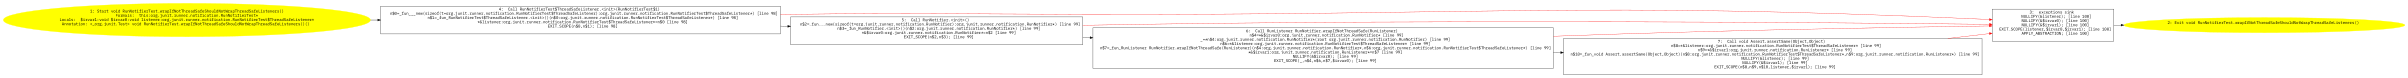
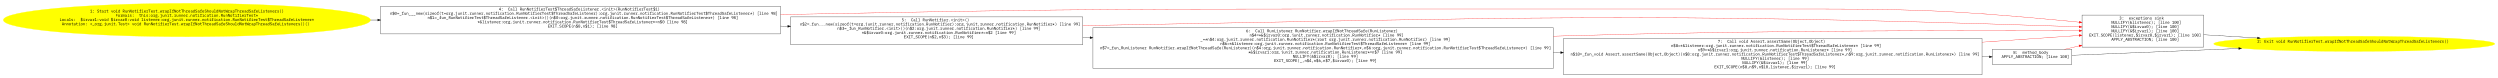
none -> (2032, 57)
